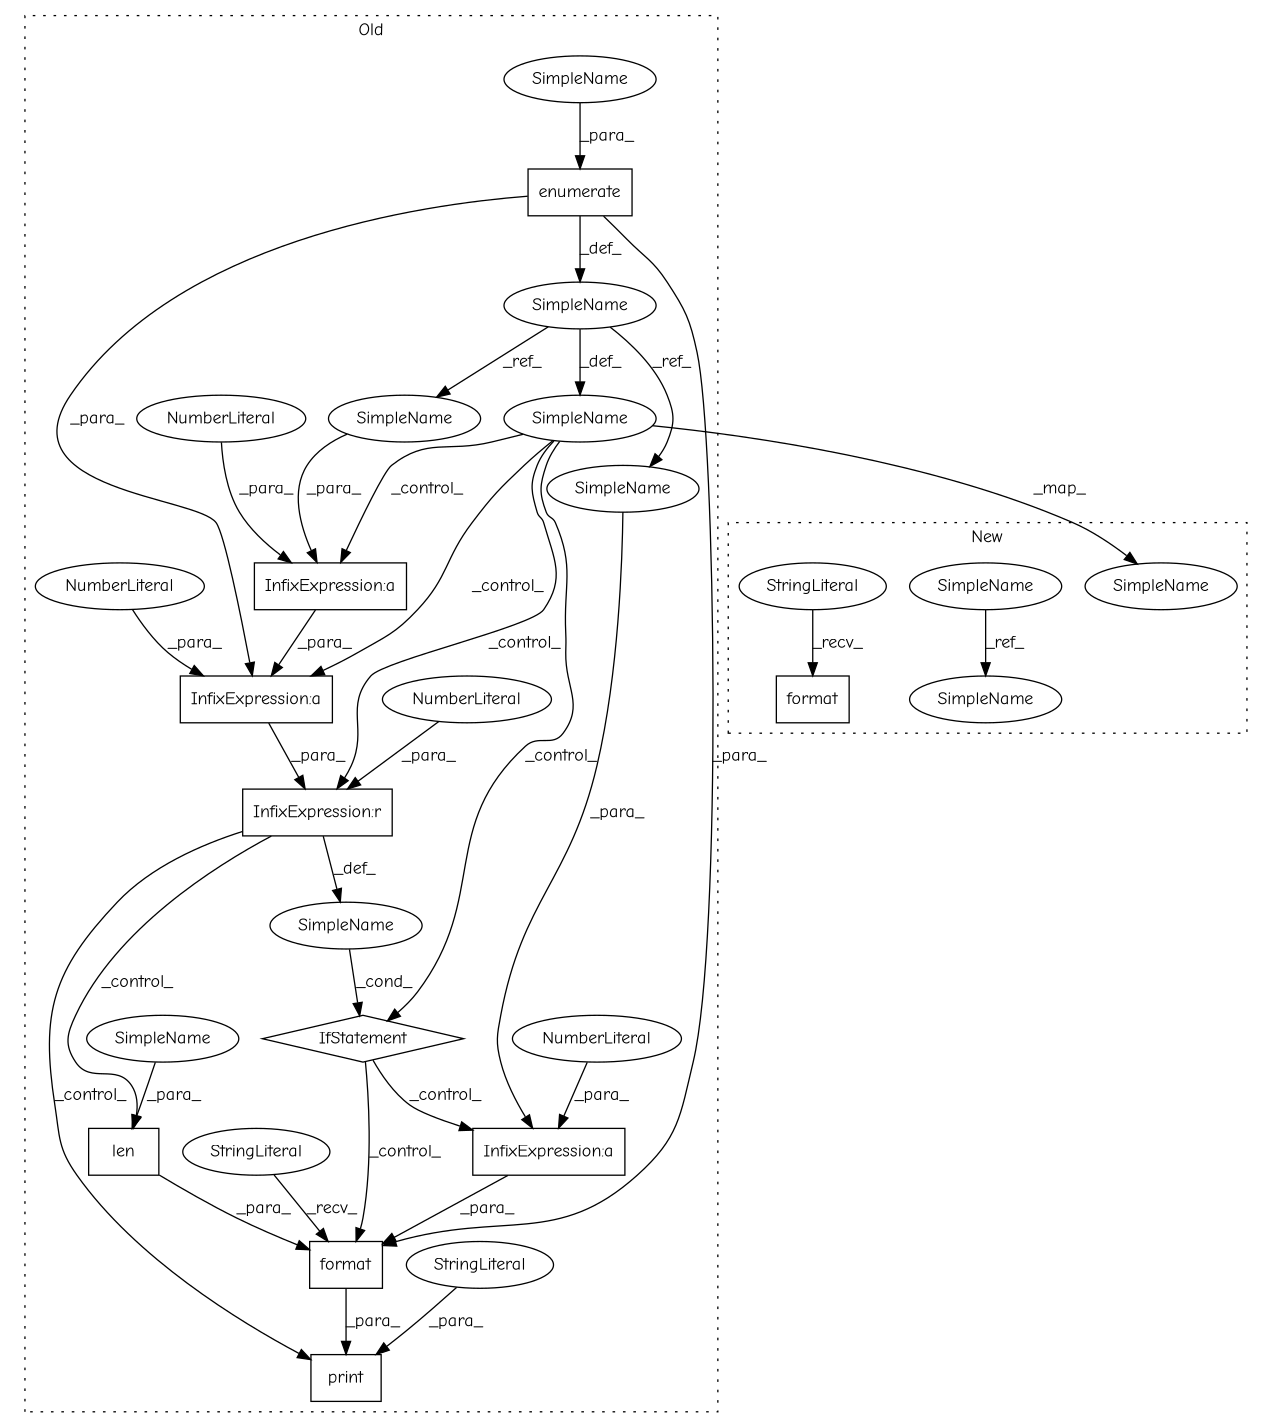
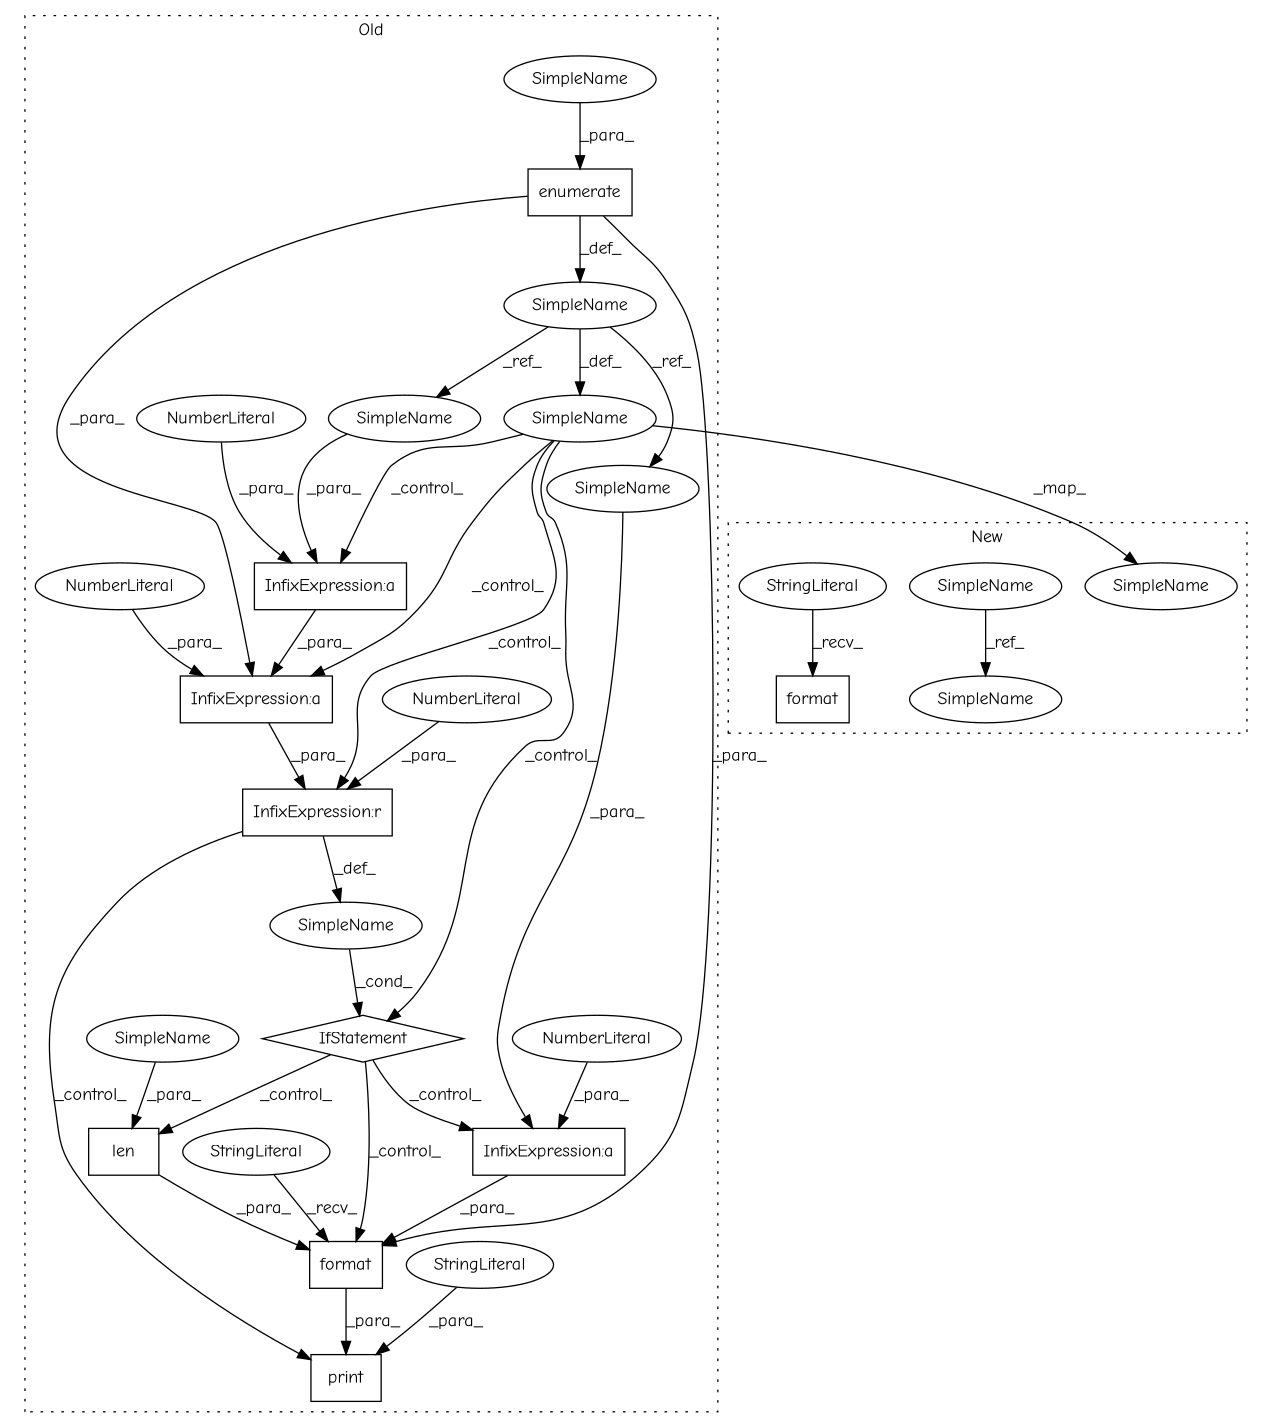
(109, 963) -> (251, 1091)
